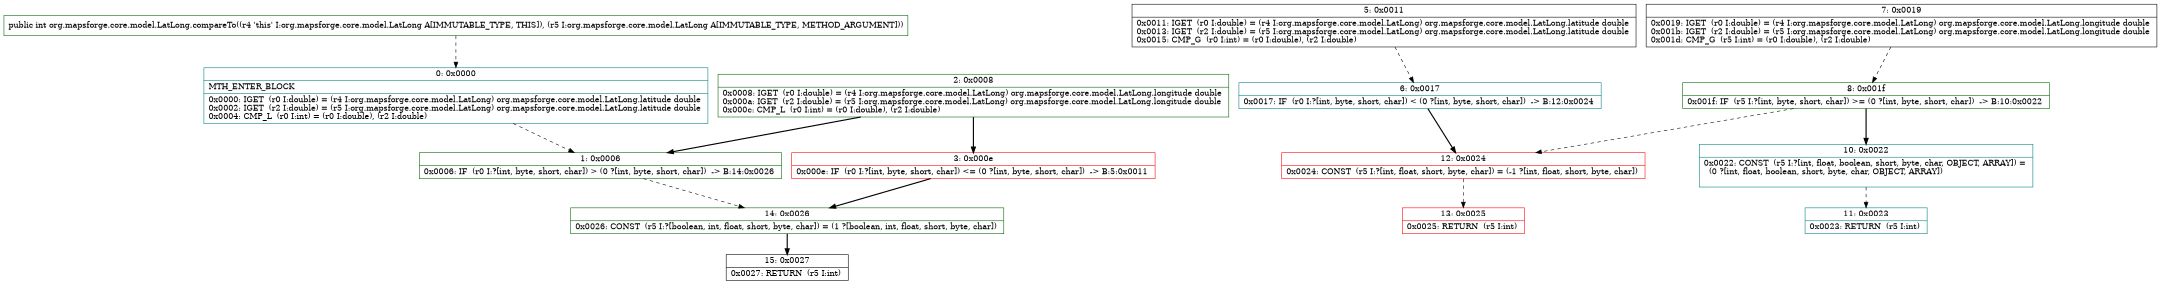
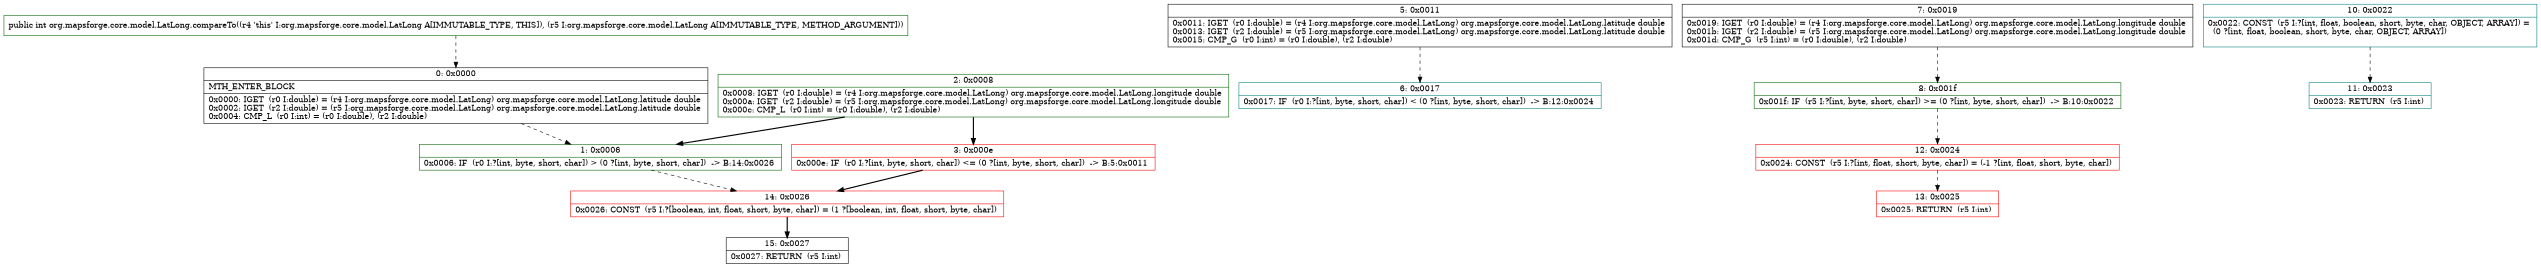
(456, 96) -> (456, 96)
(1866, 123) -> none
(1440, 128) -> none
(787, 221) -> (787, 204)
